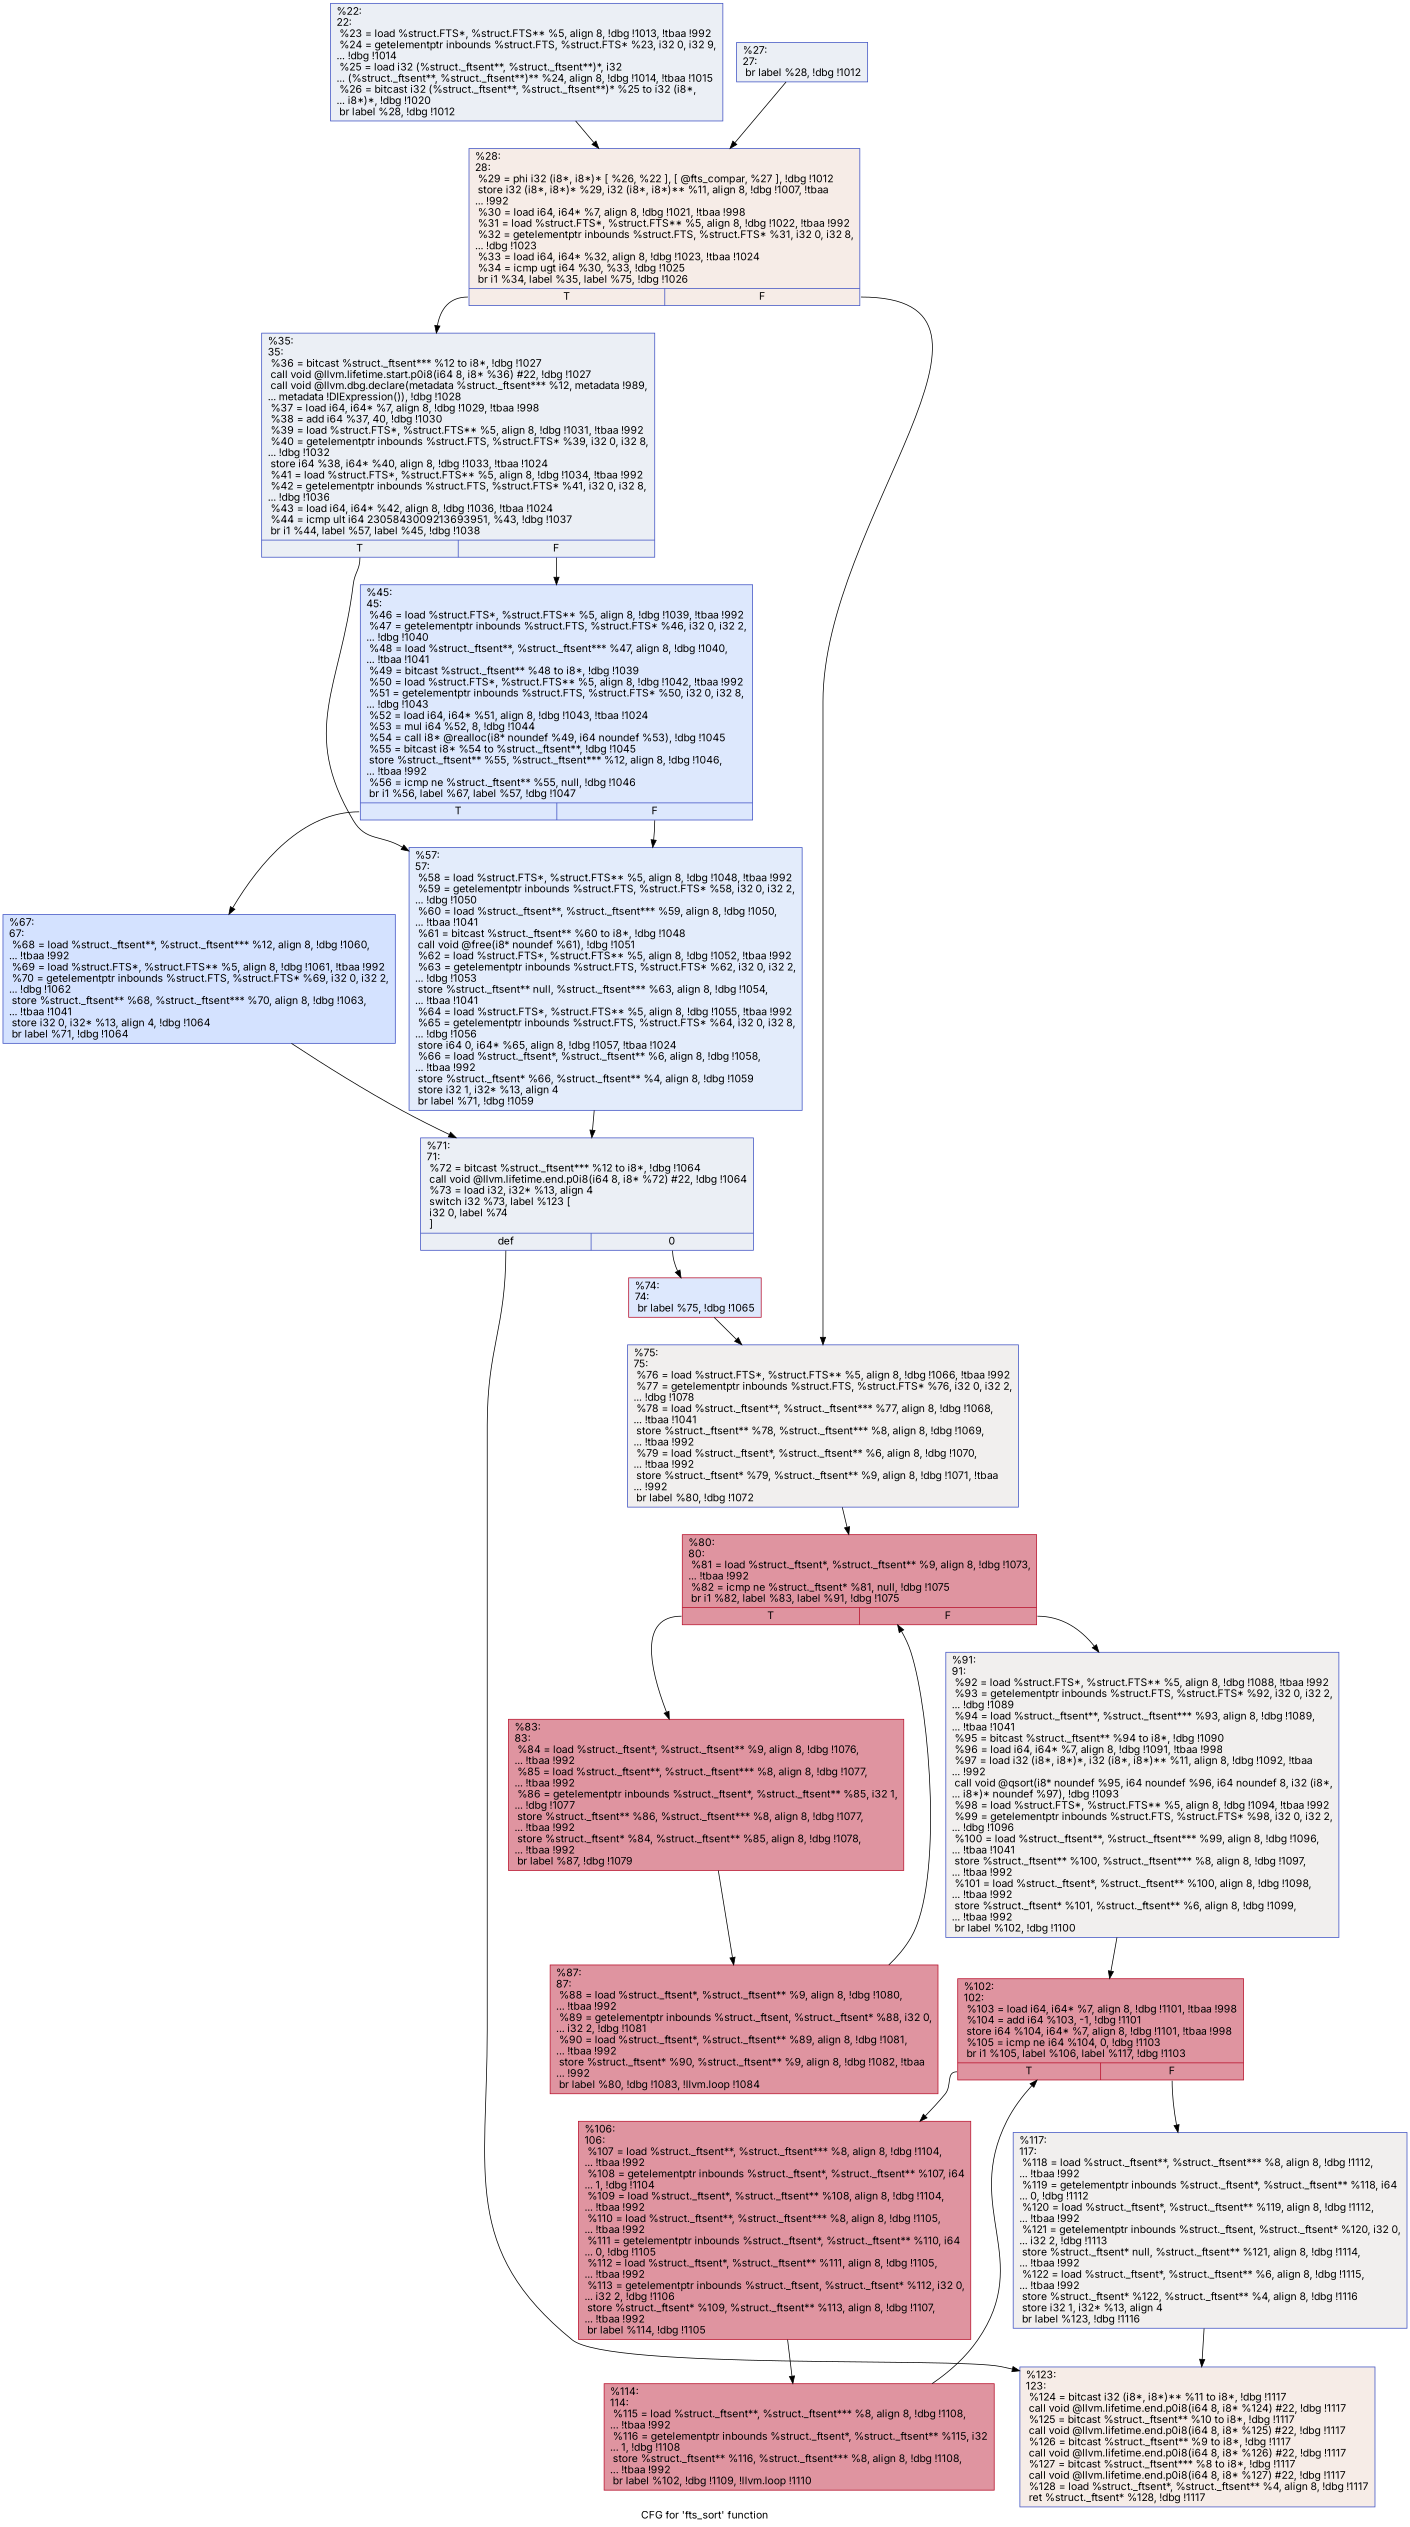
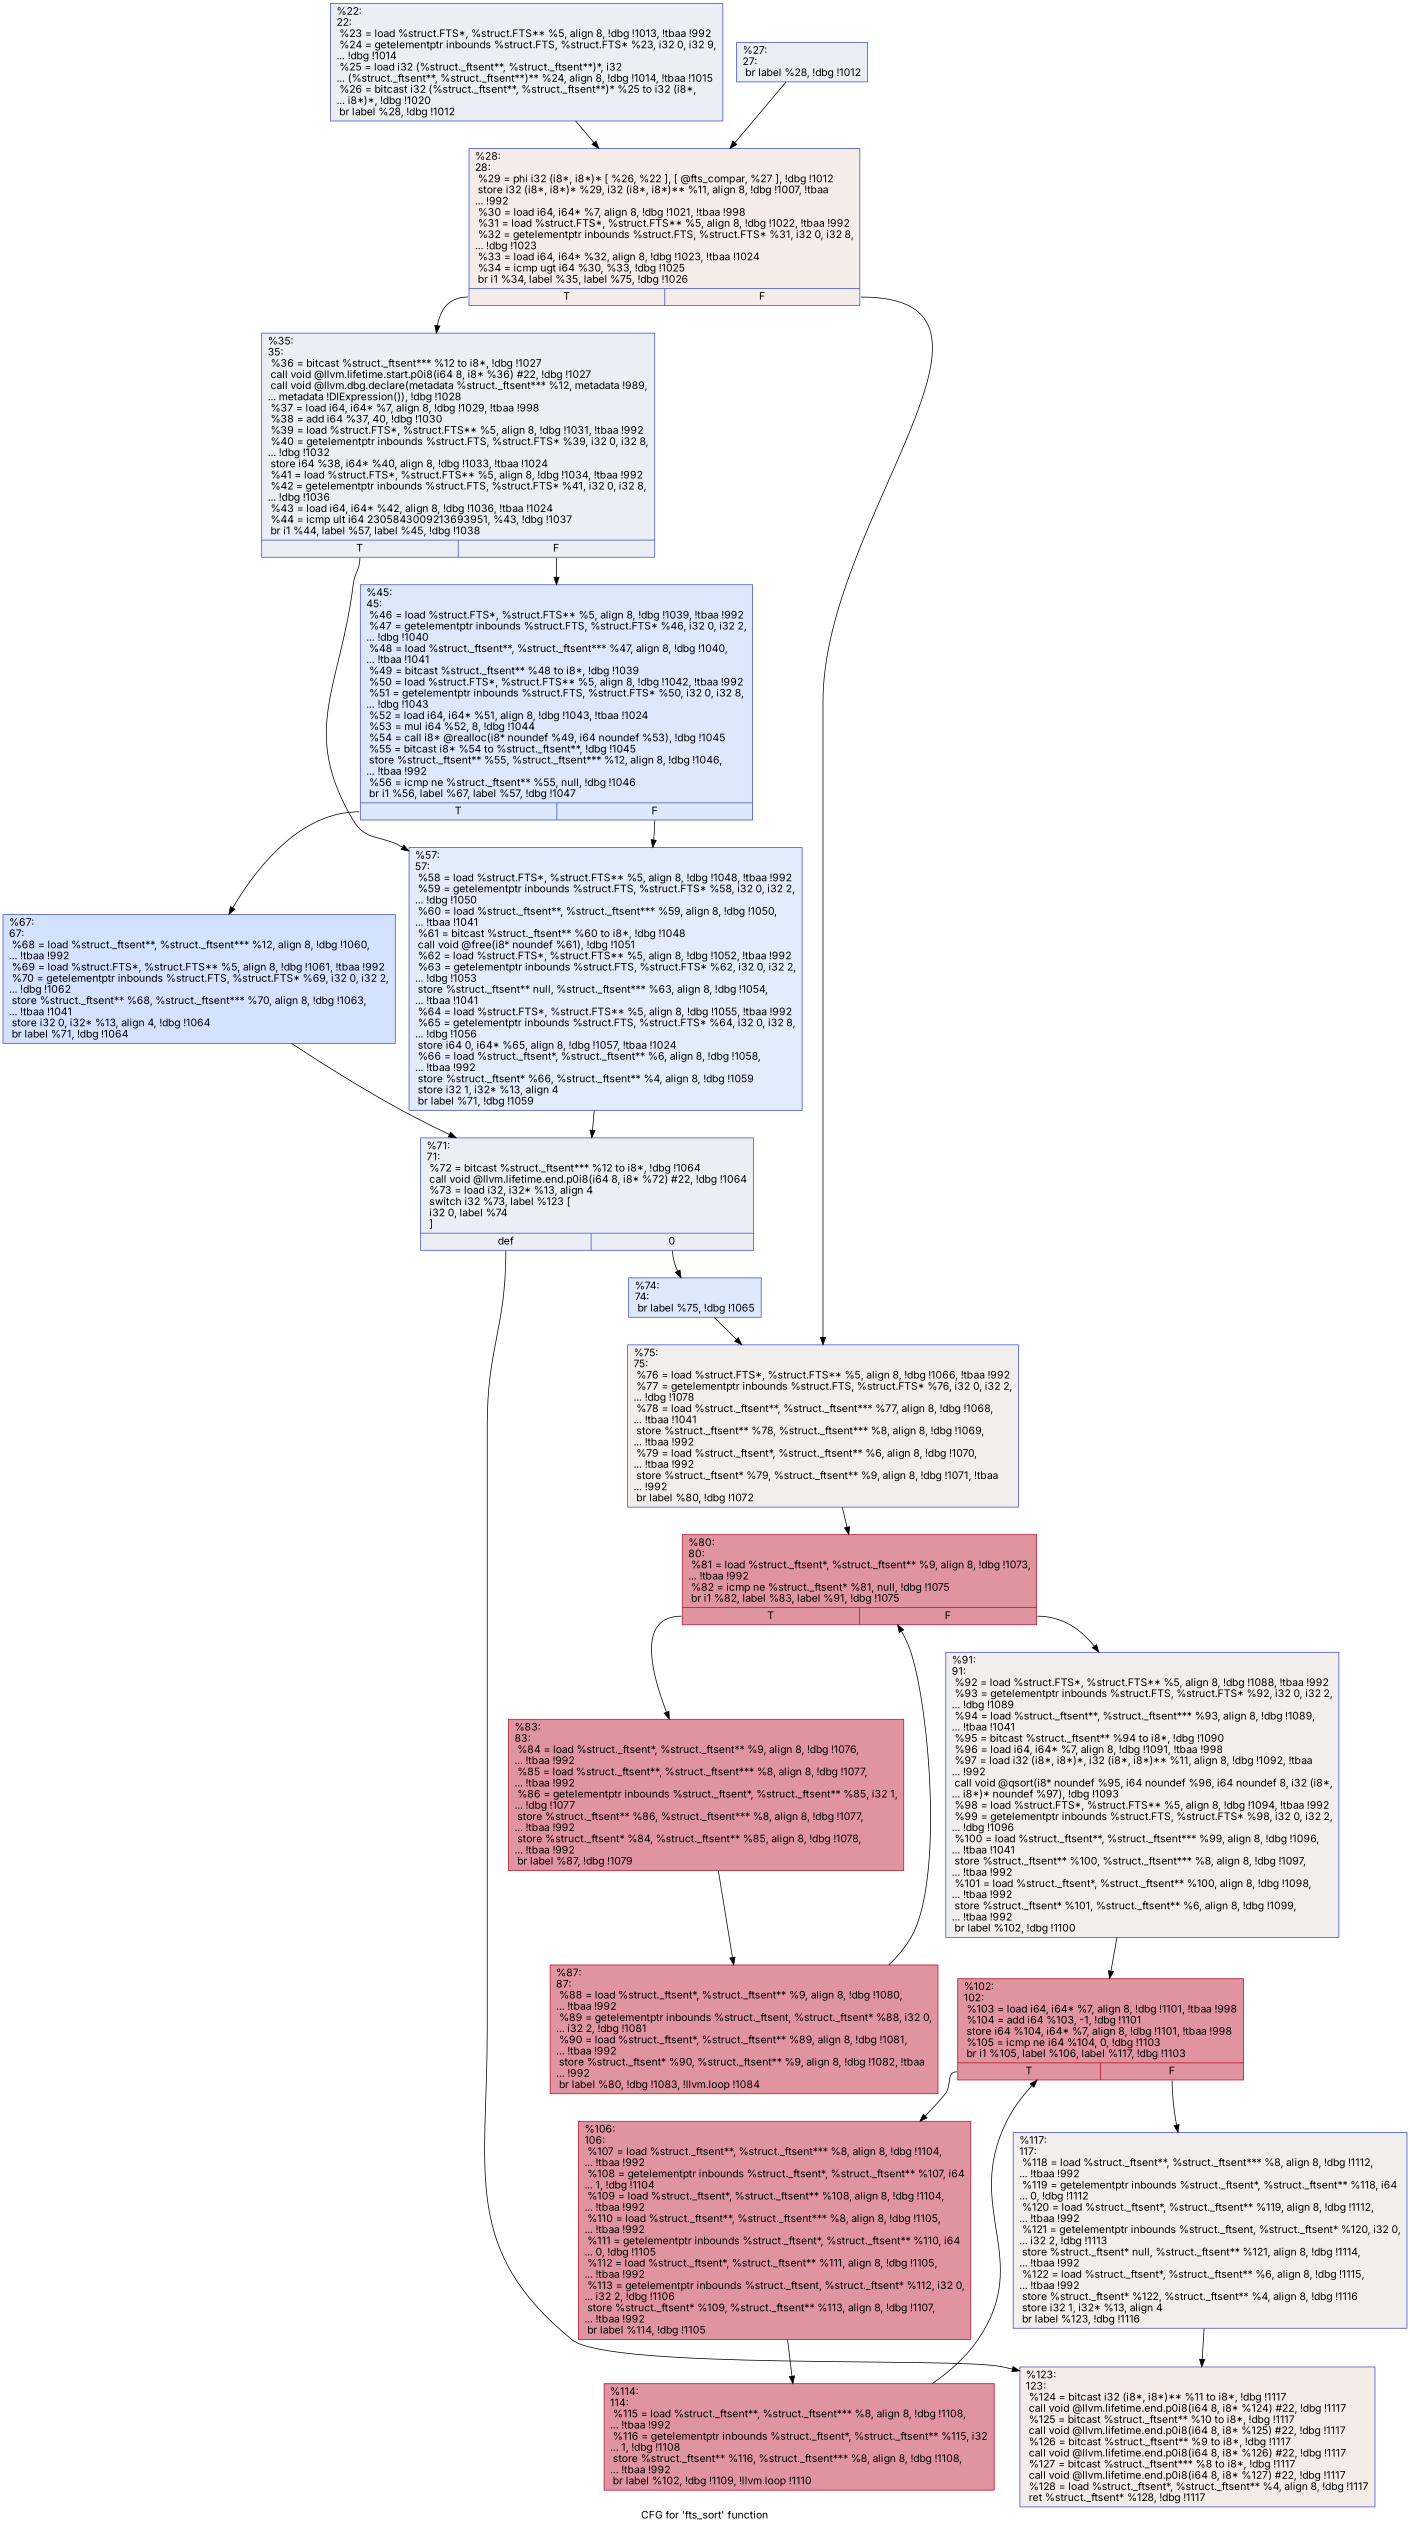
(695, 1298) -> (695, 1298)
